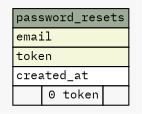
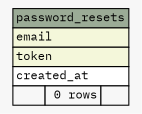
(74, 95) -> (76, 95)
